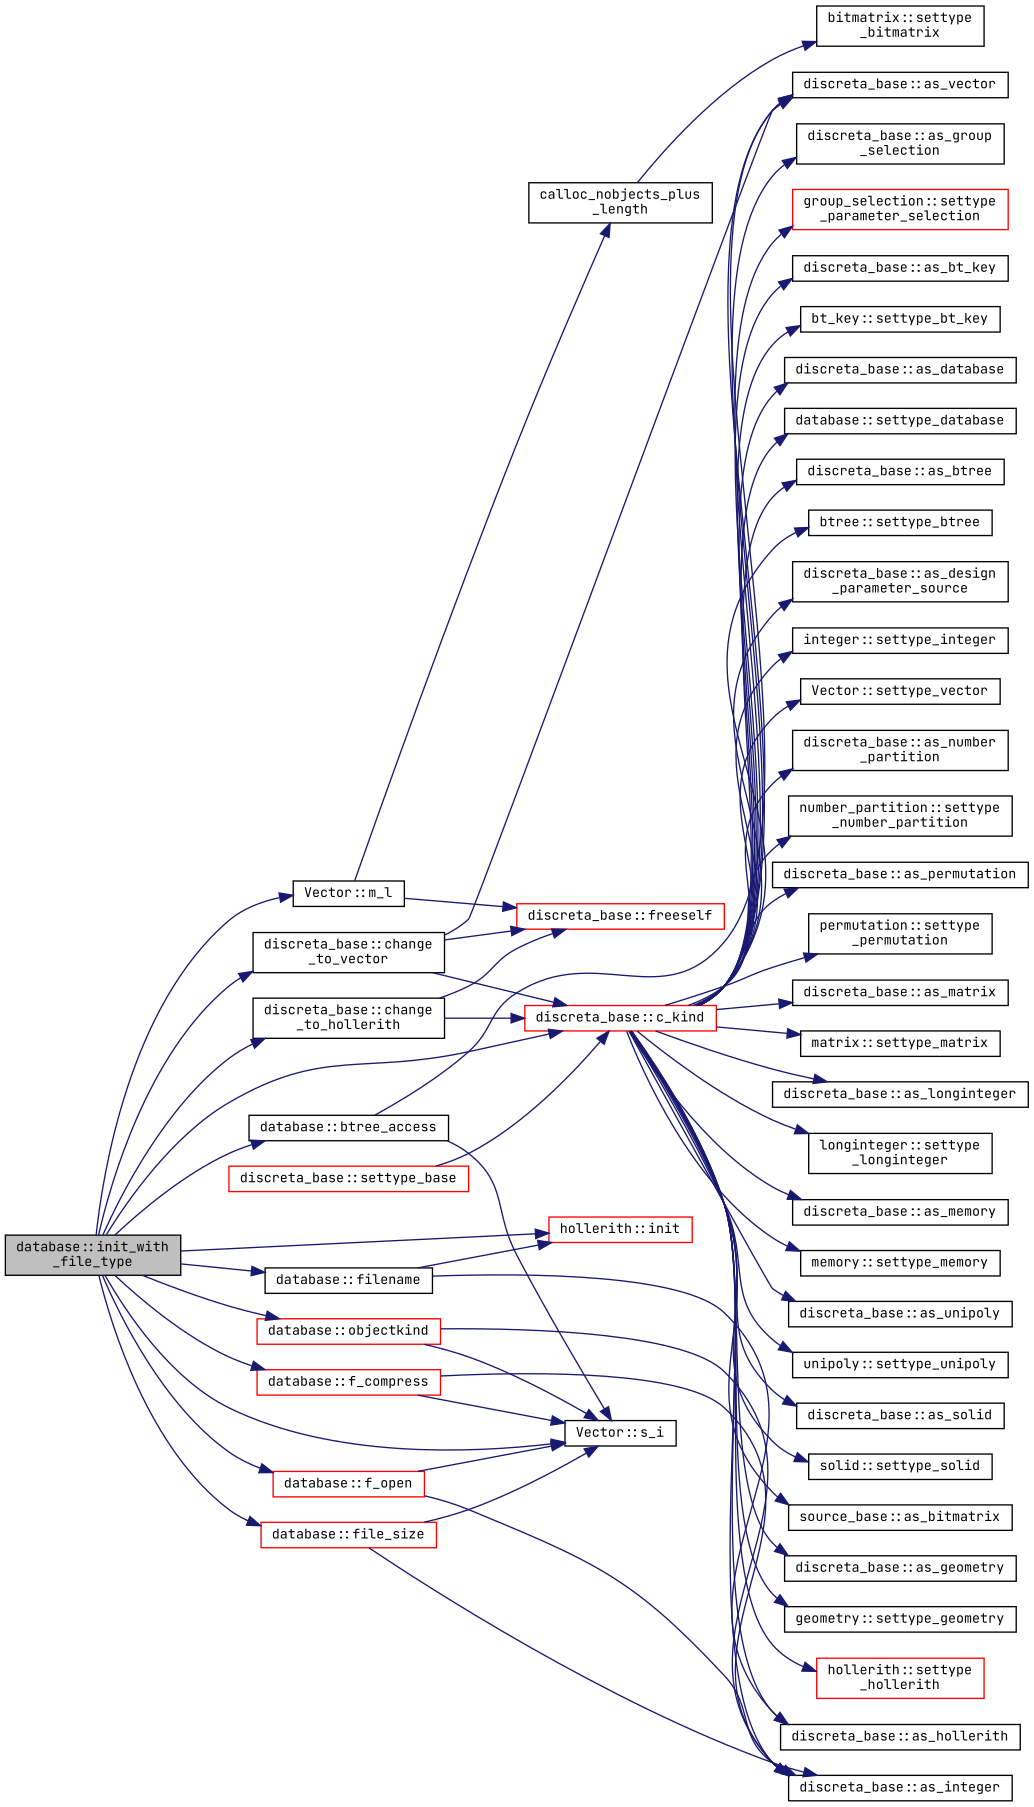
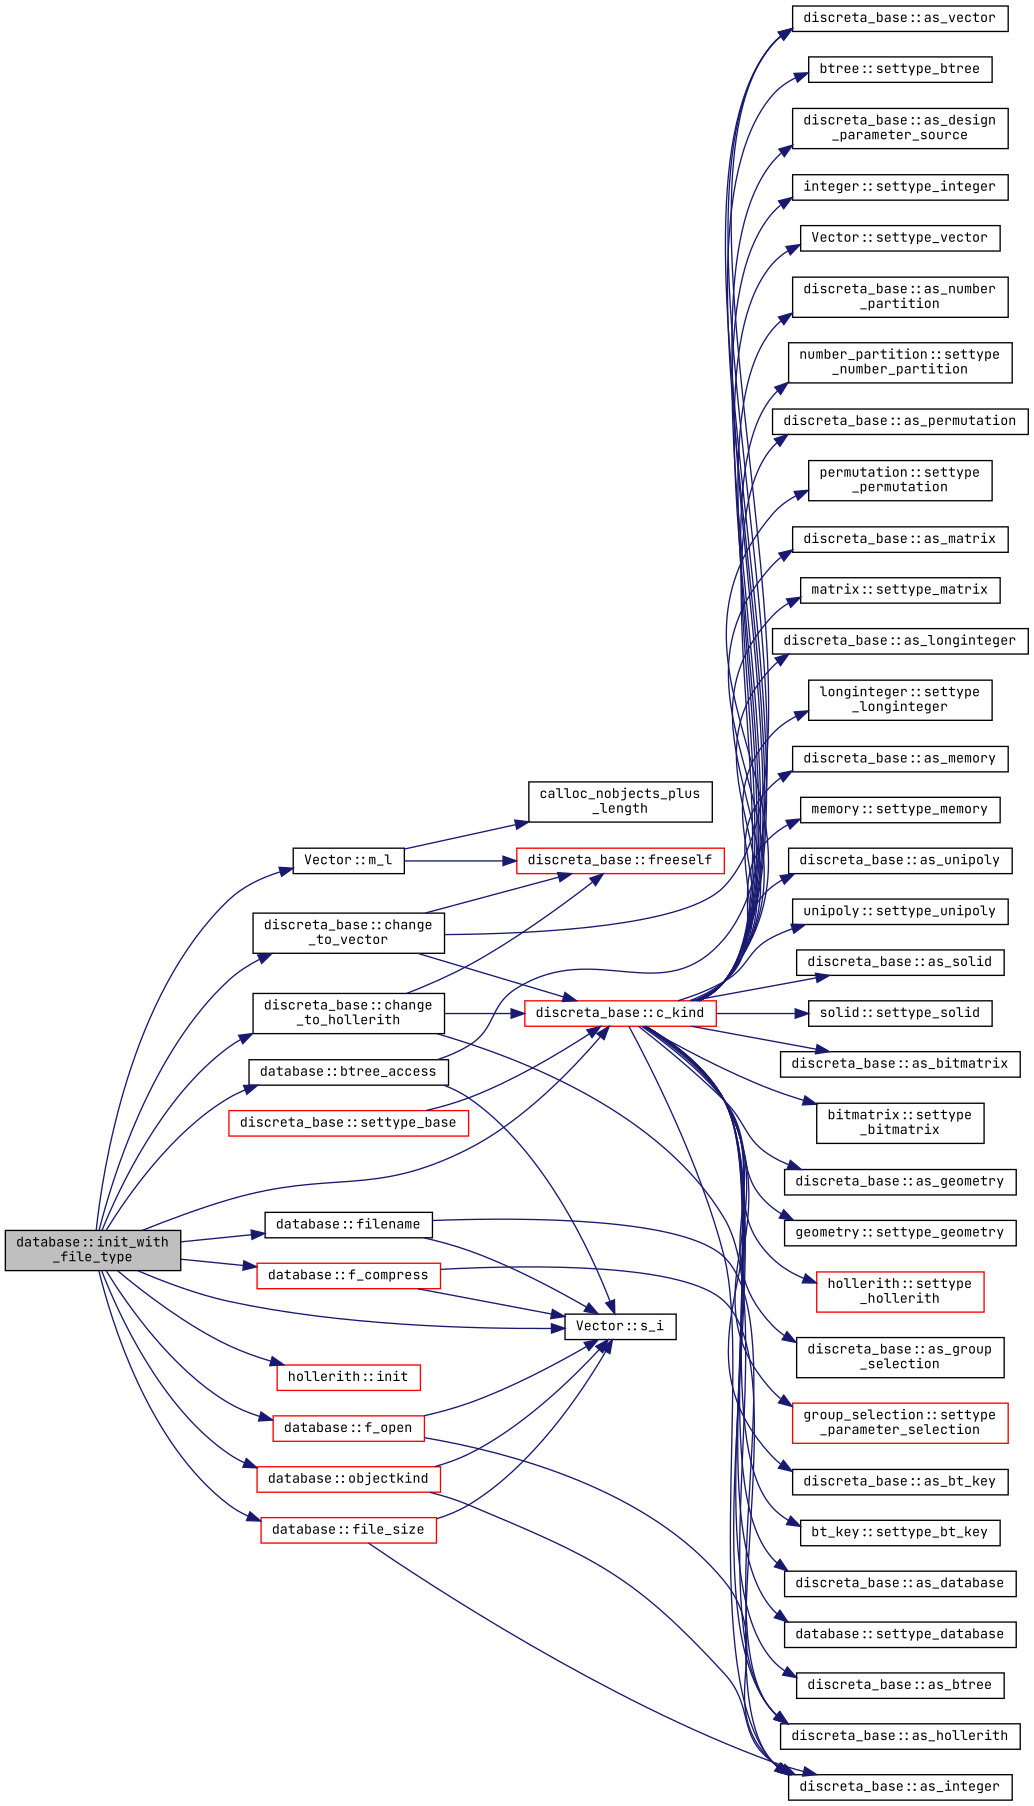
(712, 103) -> (722, 1068)
none -> (729, 1233)
(478, 1256) -> (492, 1259)
(900, 1518) -> (900, 1064)
